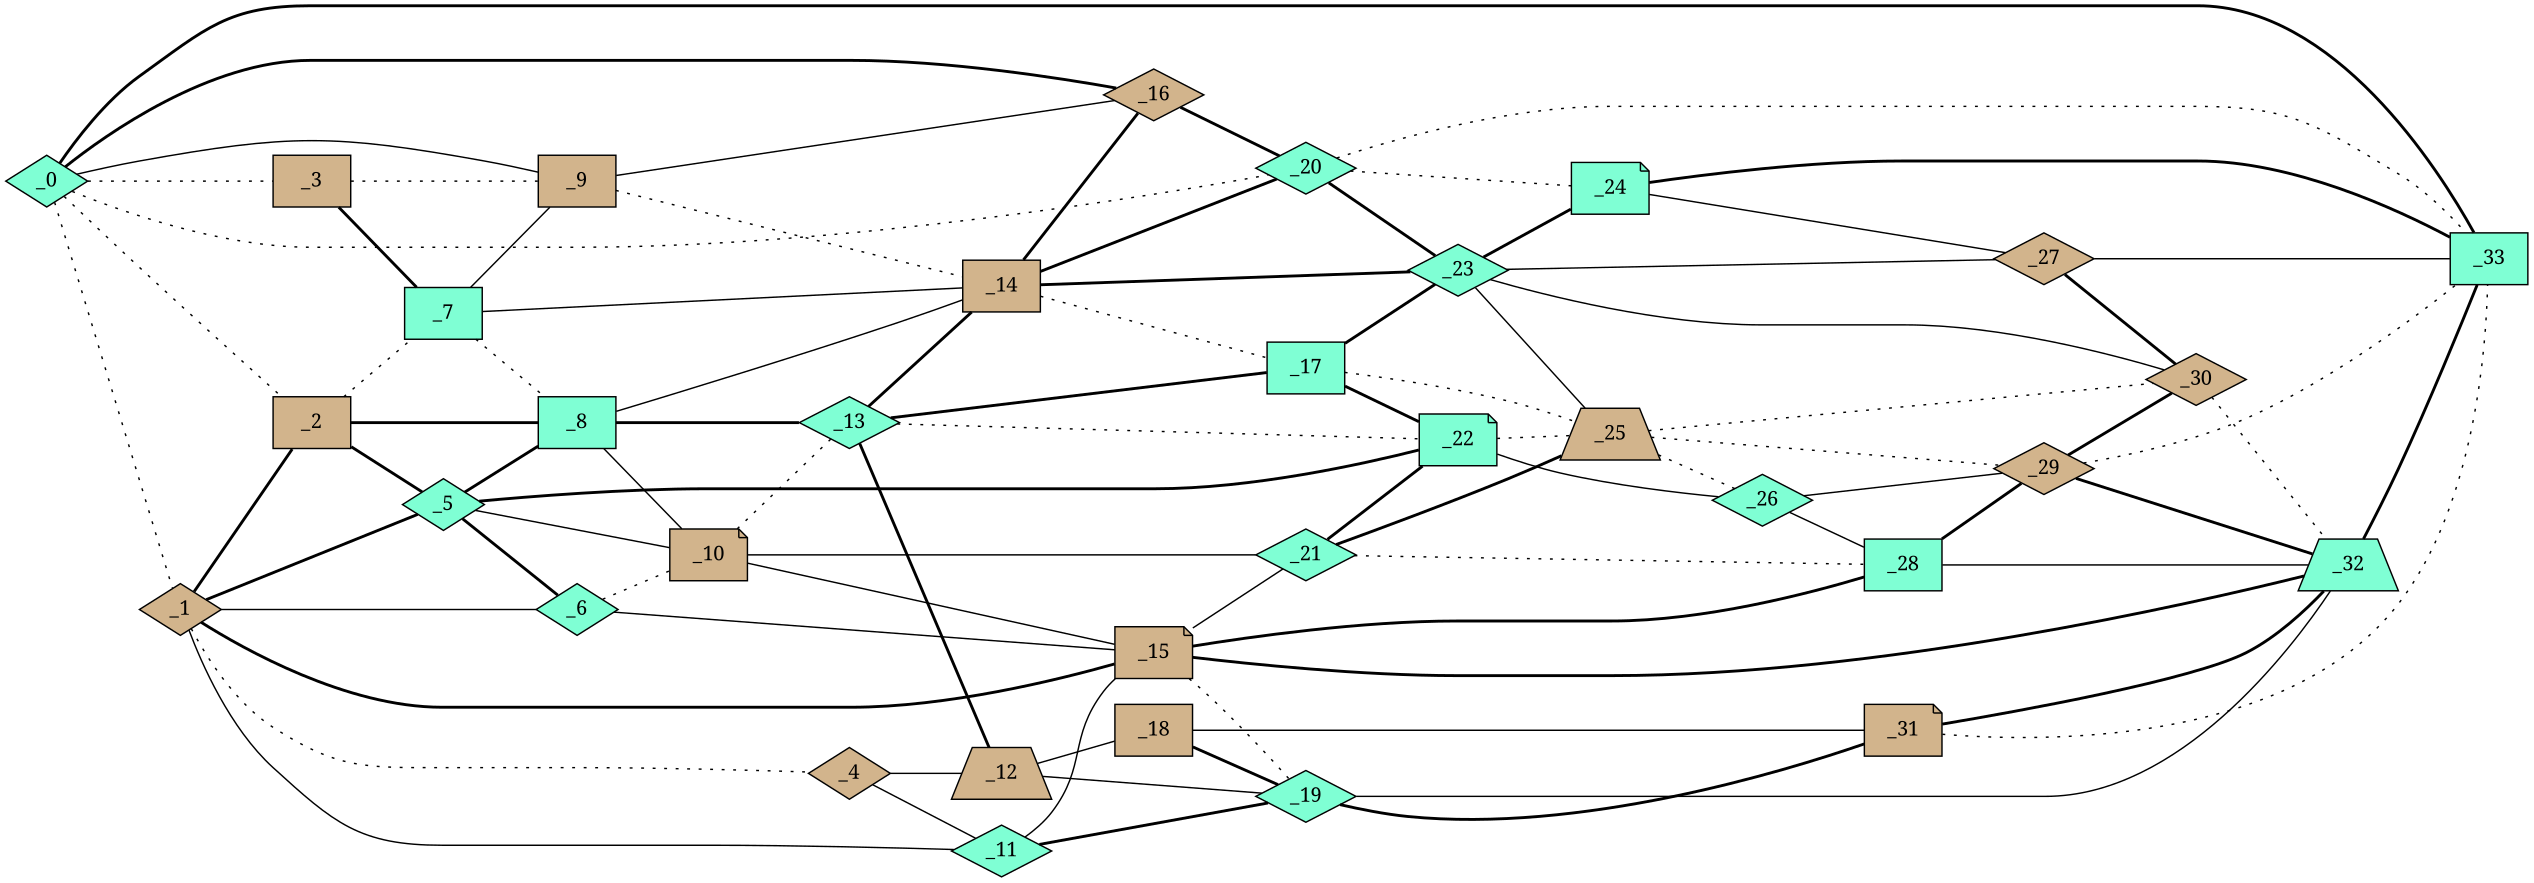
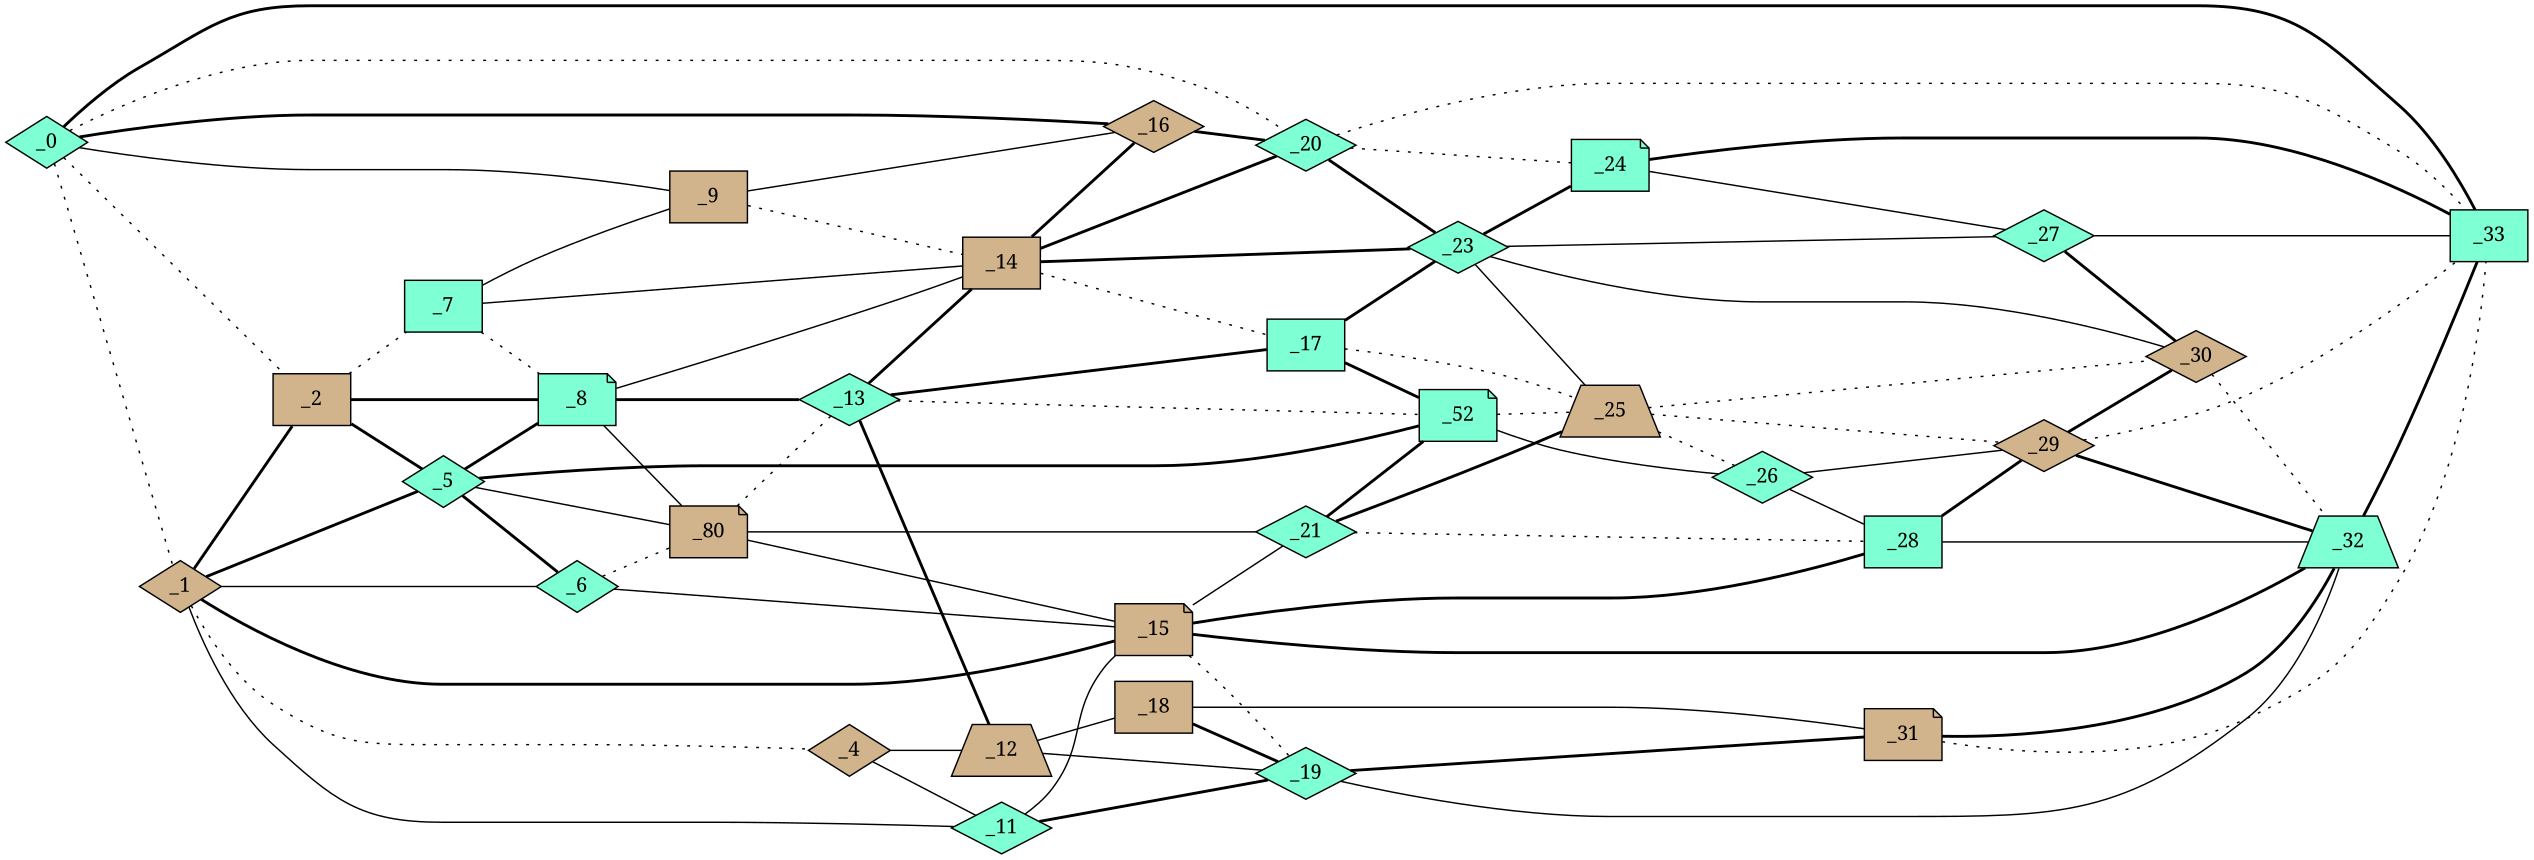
(312, 181) -> none
(2044, 259) -> (2044, 236)
(577, 423) -> (577, 400)
(1458, 440) -> (1458, 415)
(709, 555) -> (709, 532)
